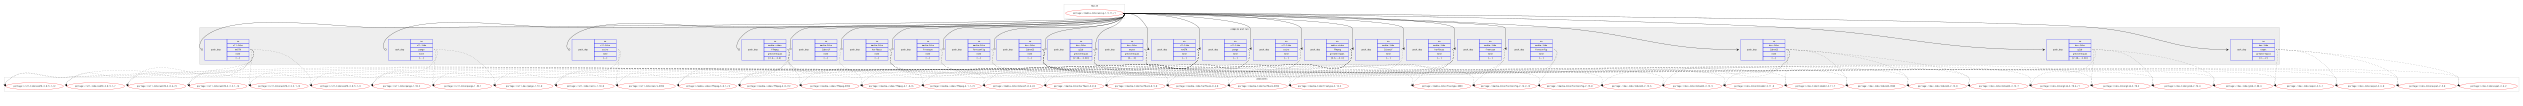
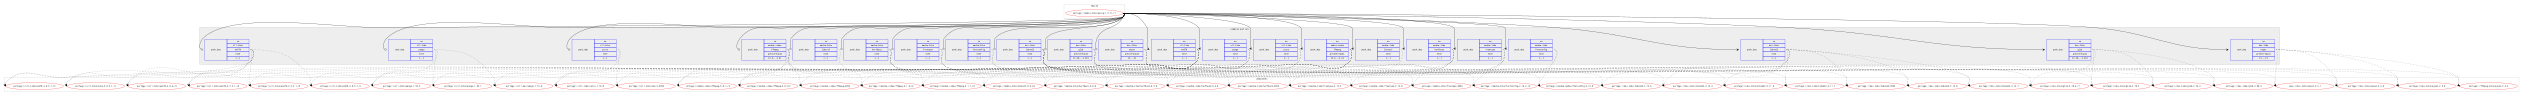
(96, 86) -> (96, 86)
none -> (1381, 86)
(1570, 86) -> (1570, 86)
(2305, 86) -> (2305, 86)
(2489, 86) -> (2489, 86)
